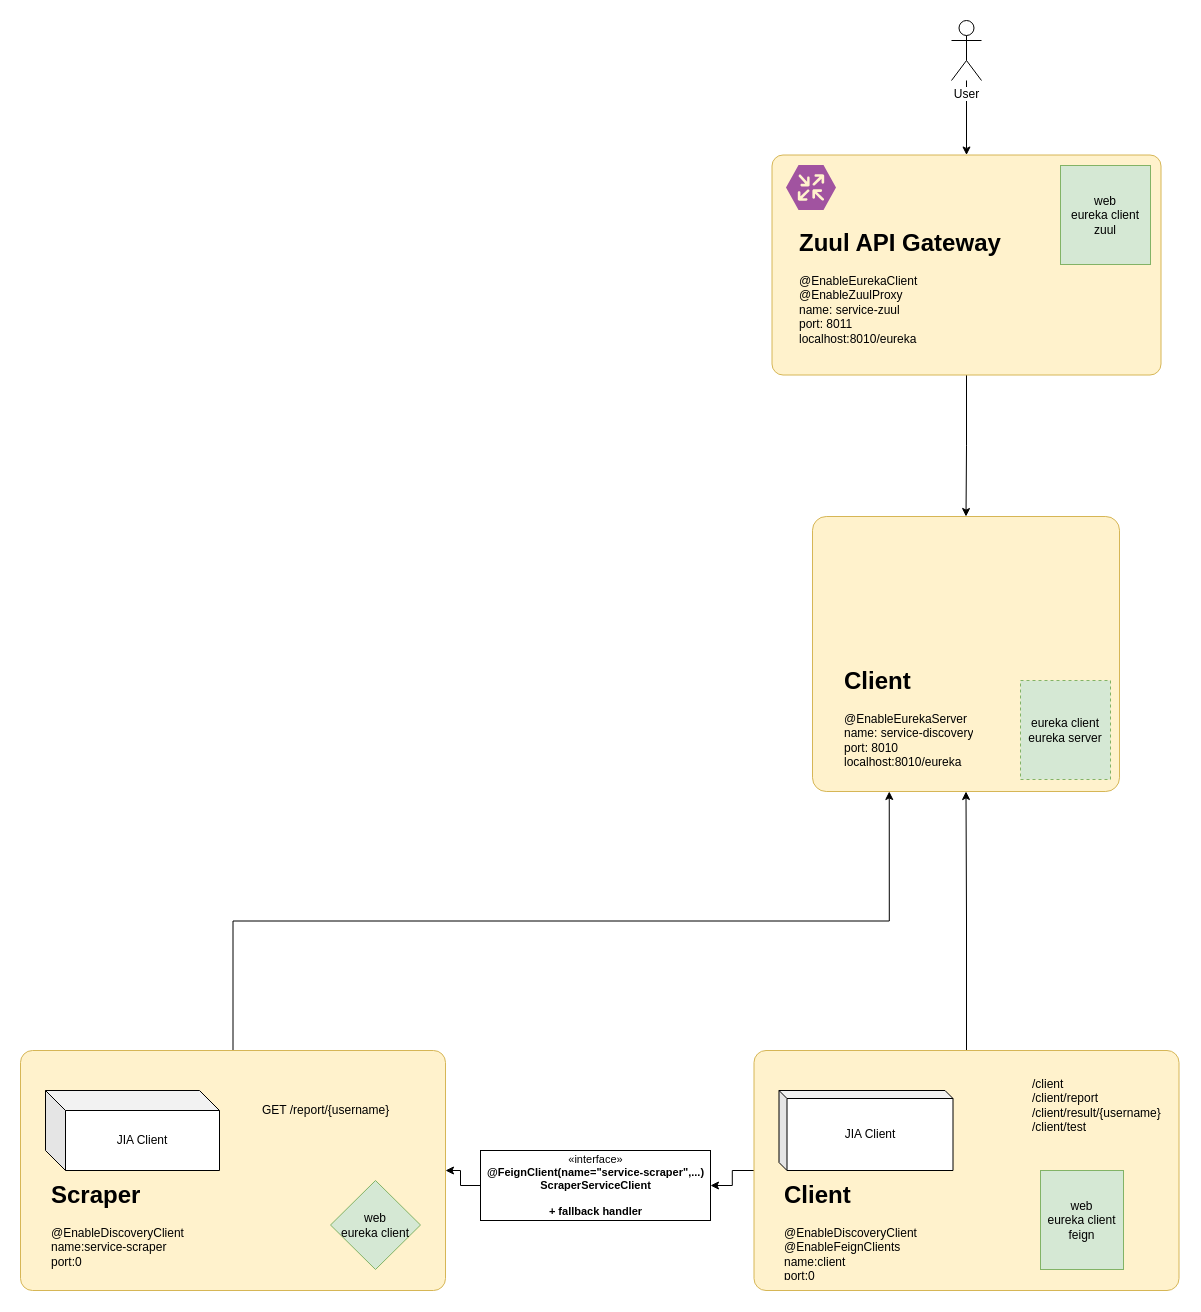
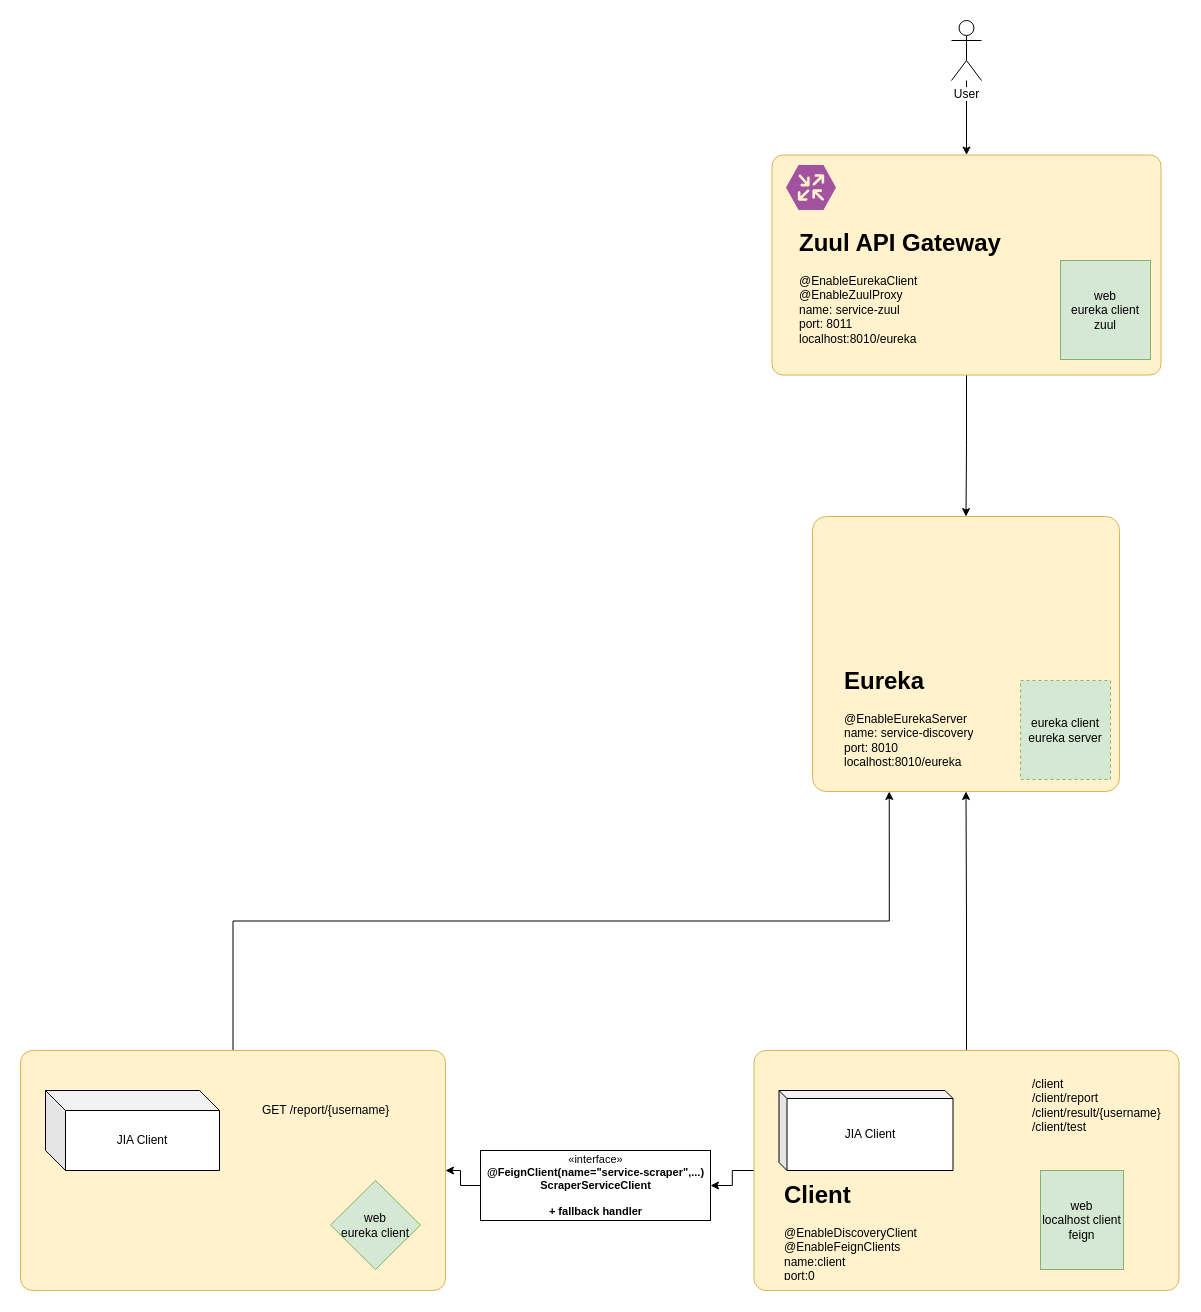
(1106, 215) -> (1106, 310)
(924, 680) -> (926, 688)
(1082, 1221) -> (1082, 1221)
(141, 1228) -> none
